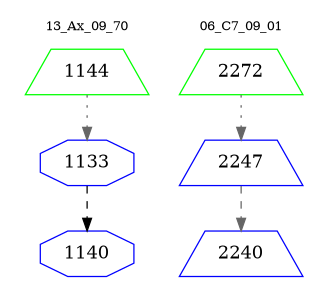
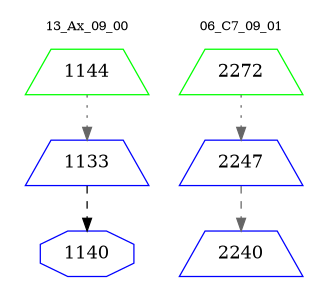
(87, 27) -> (87, 27)
(87, 163) -> (87, 163)
